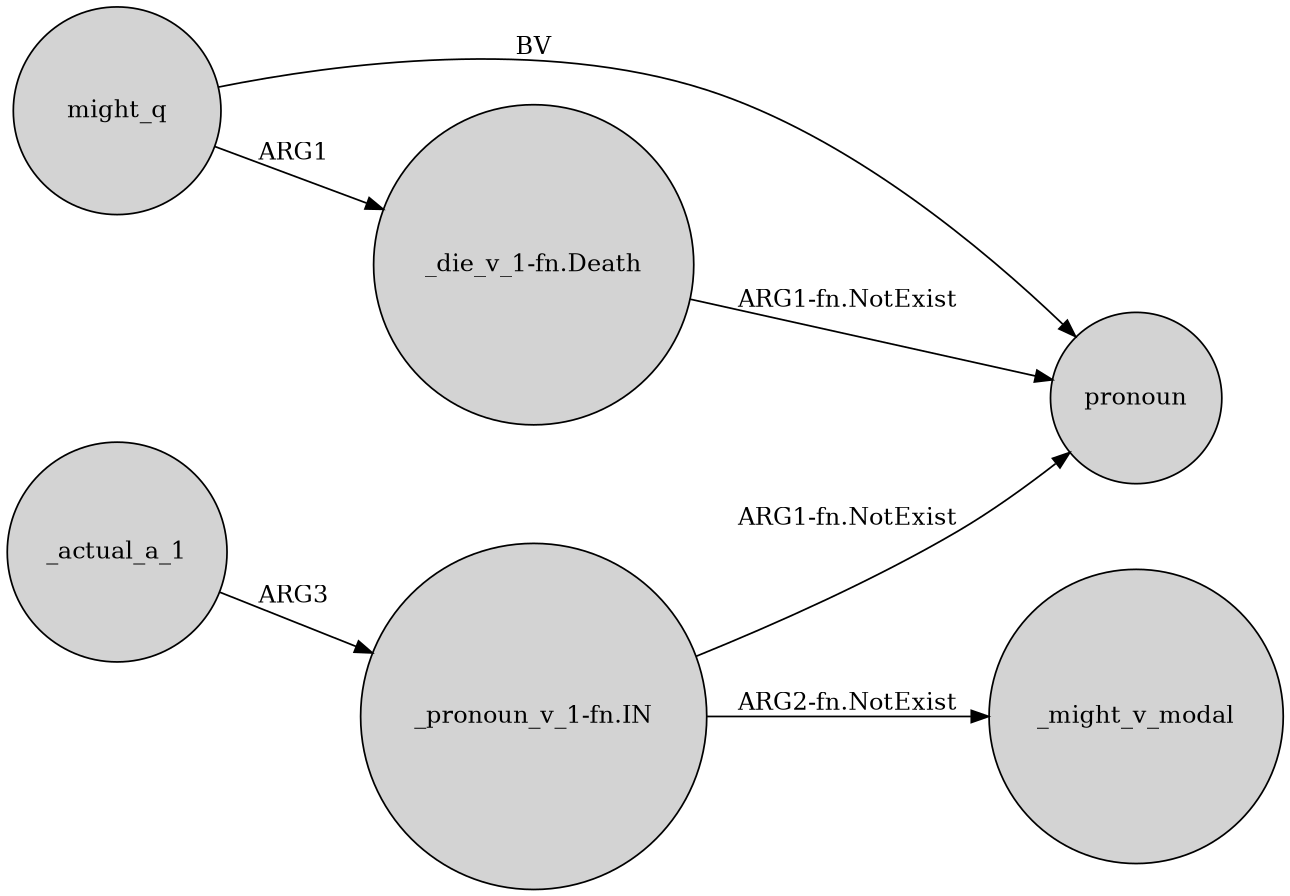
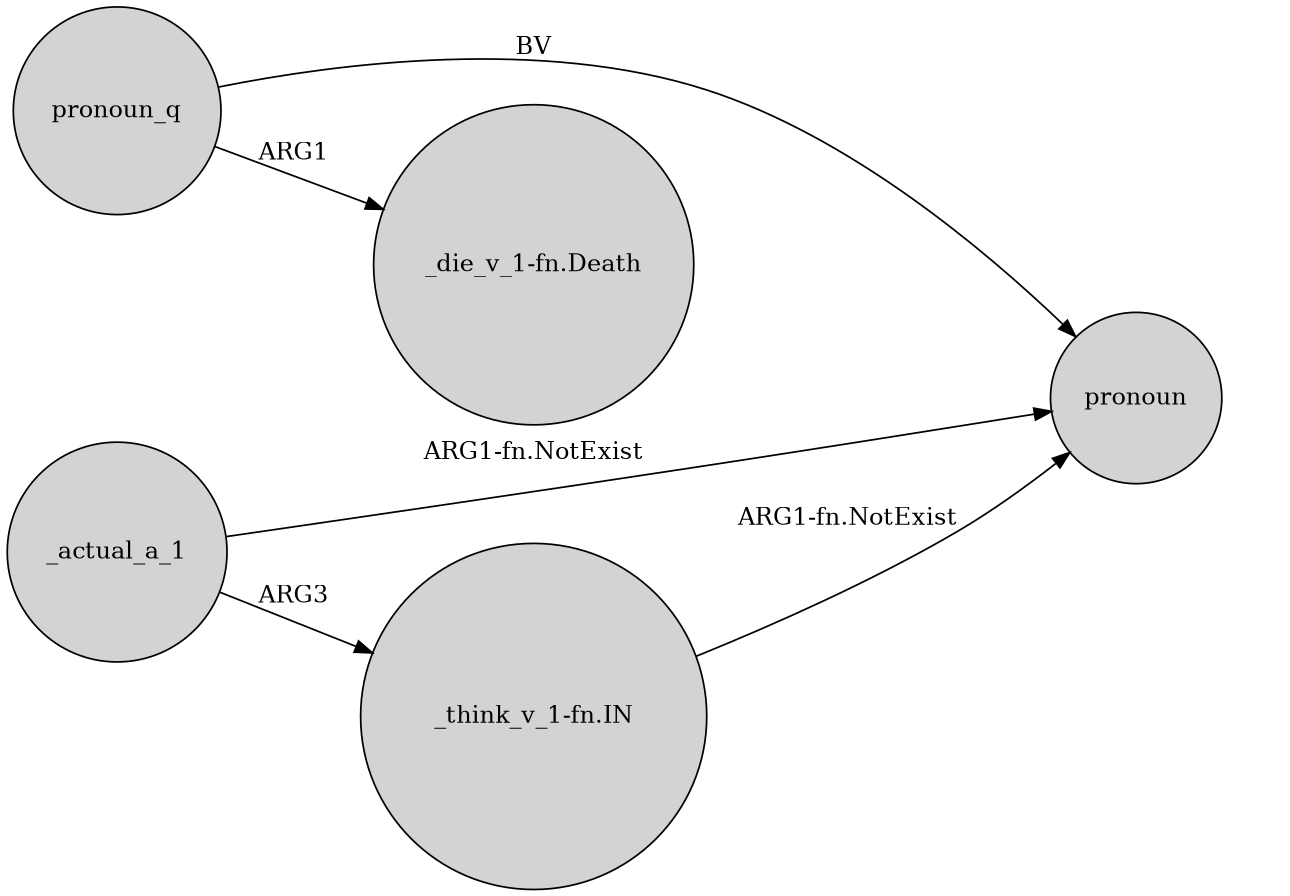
(117, 111) -> (117, 111)
(863, 338) -> (631, 477)
(534, 716) -> (534, 716)
(1136, 716) -> none
